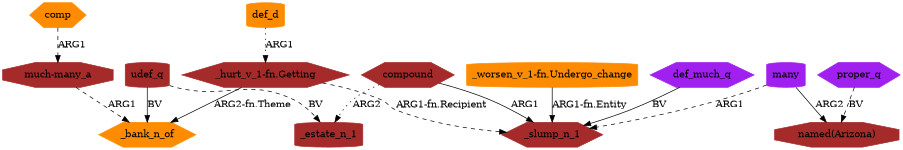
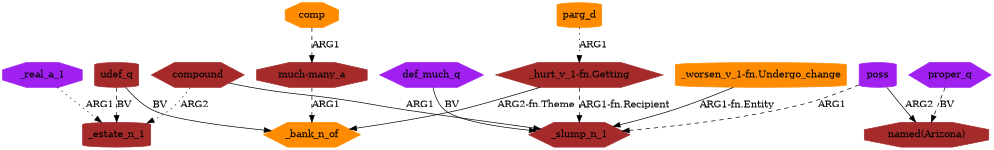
(58, 15) -> (312, 15)
(266, 15) -> (579, 15)
none -> (42, 75)
(786, 75) -> (878, 75)
